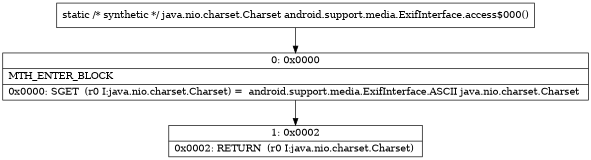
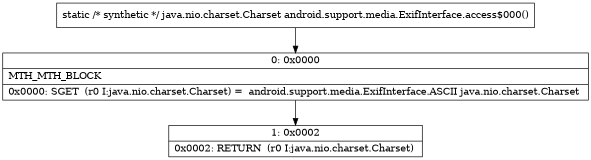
(61, 76) -> (55, 76)
